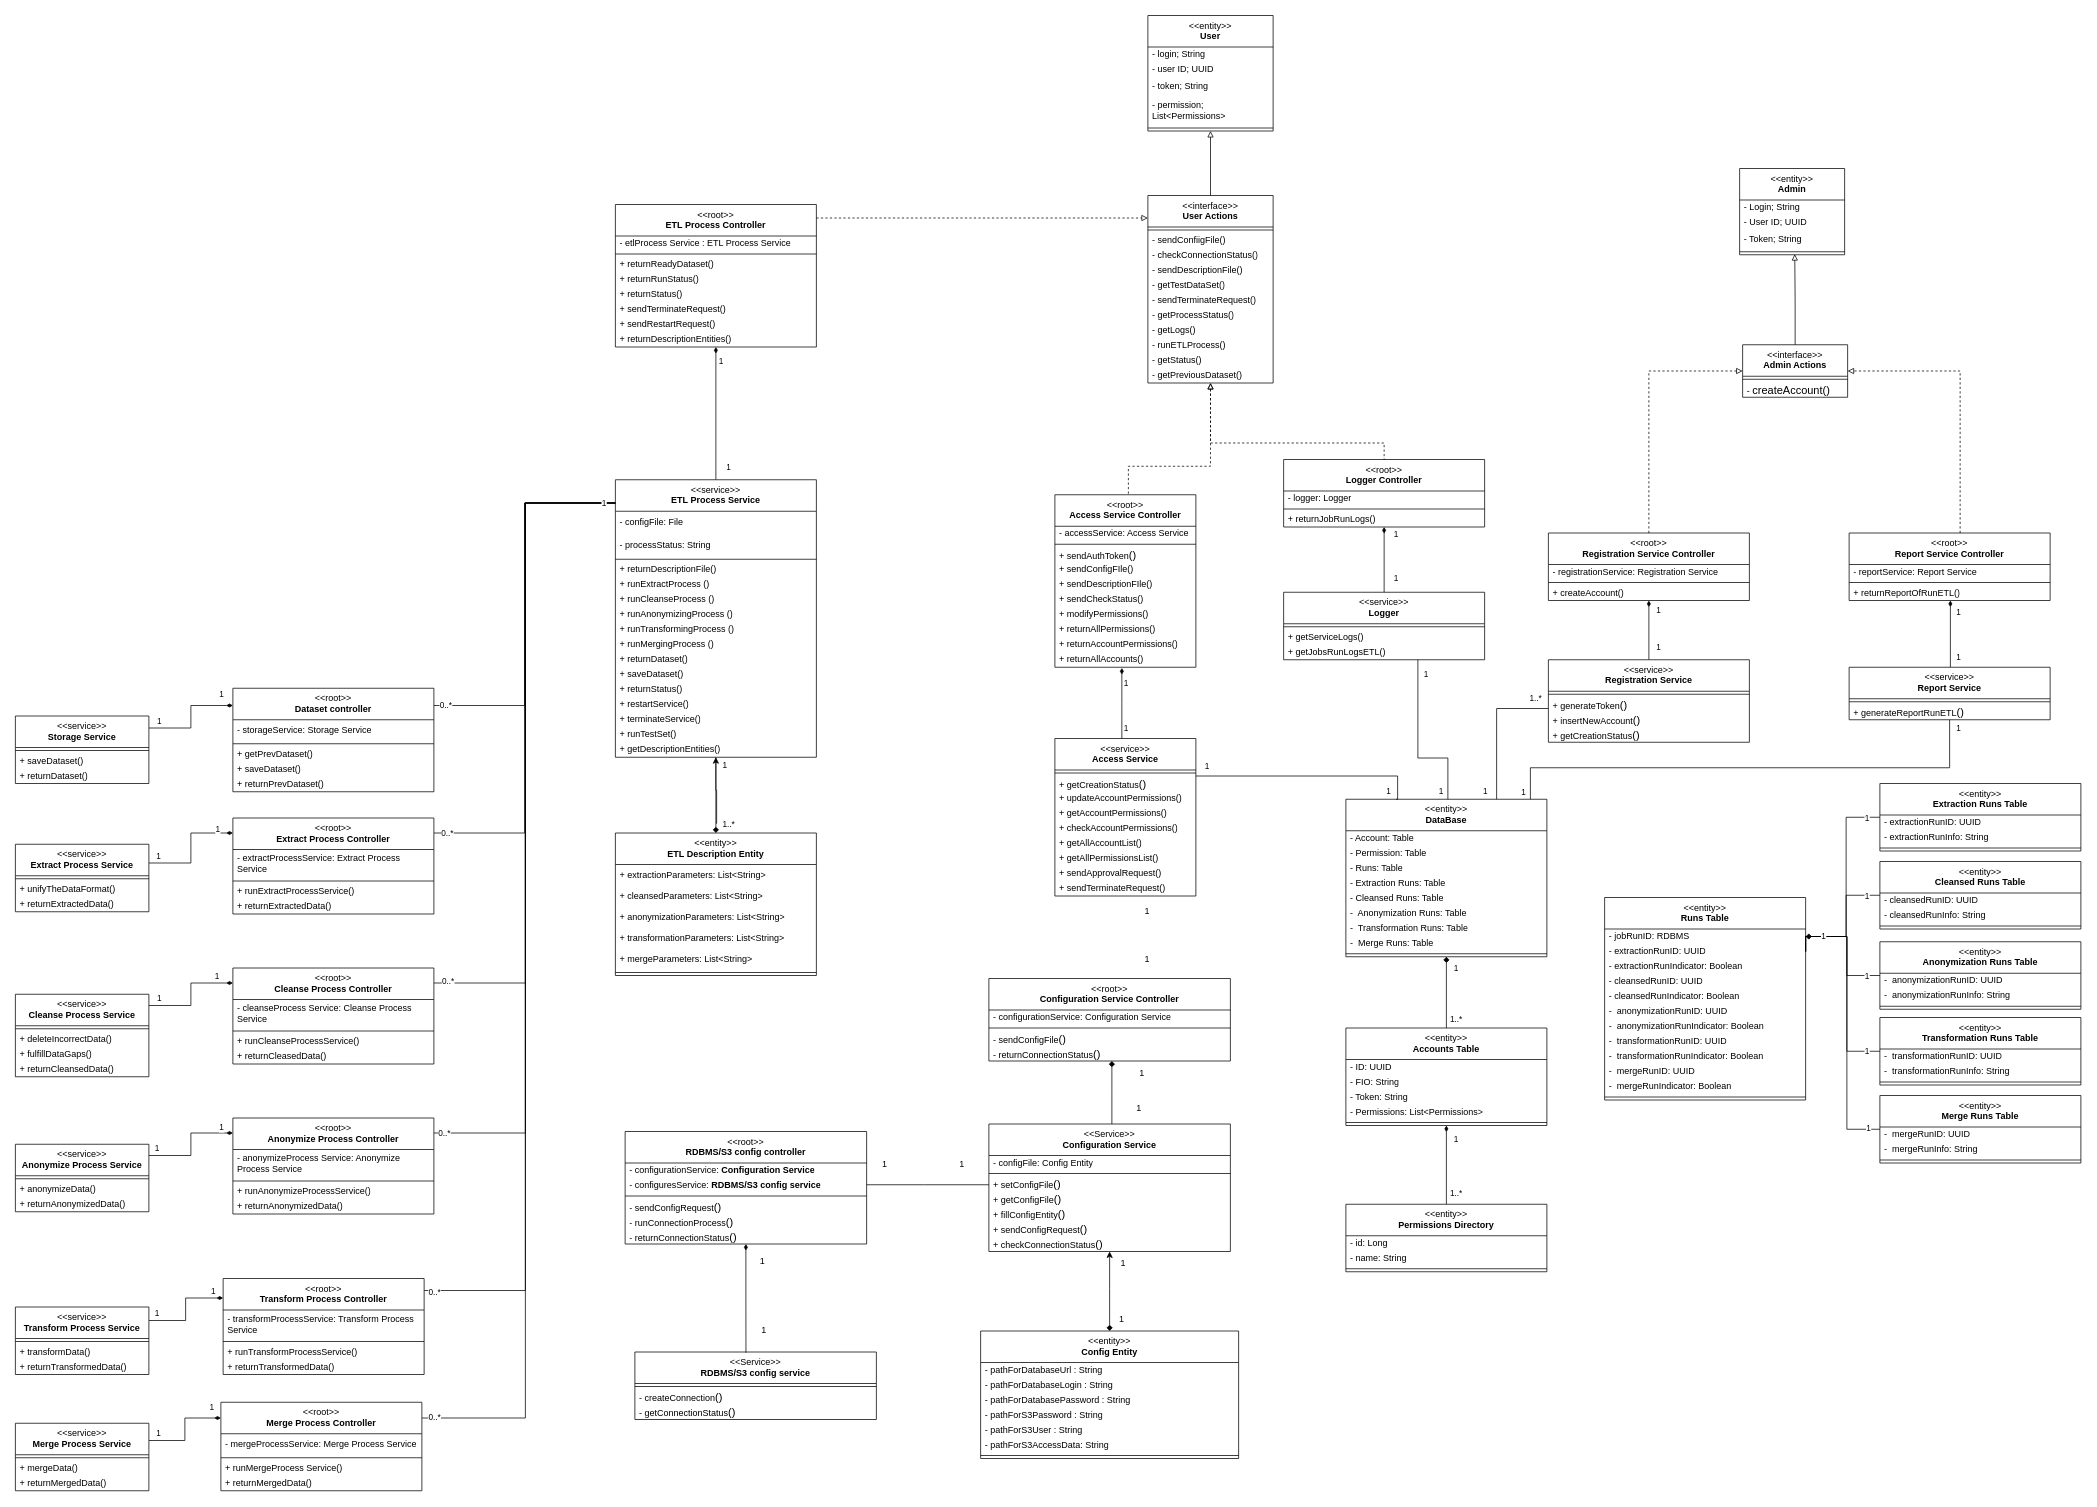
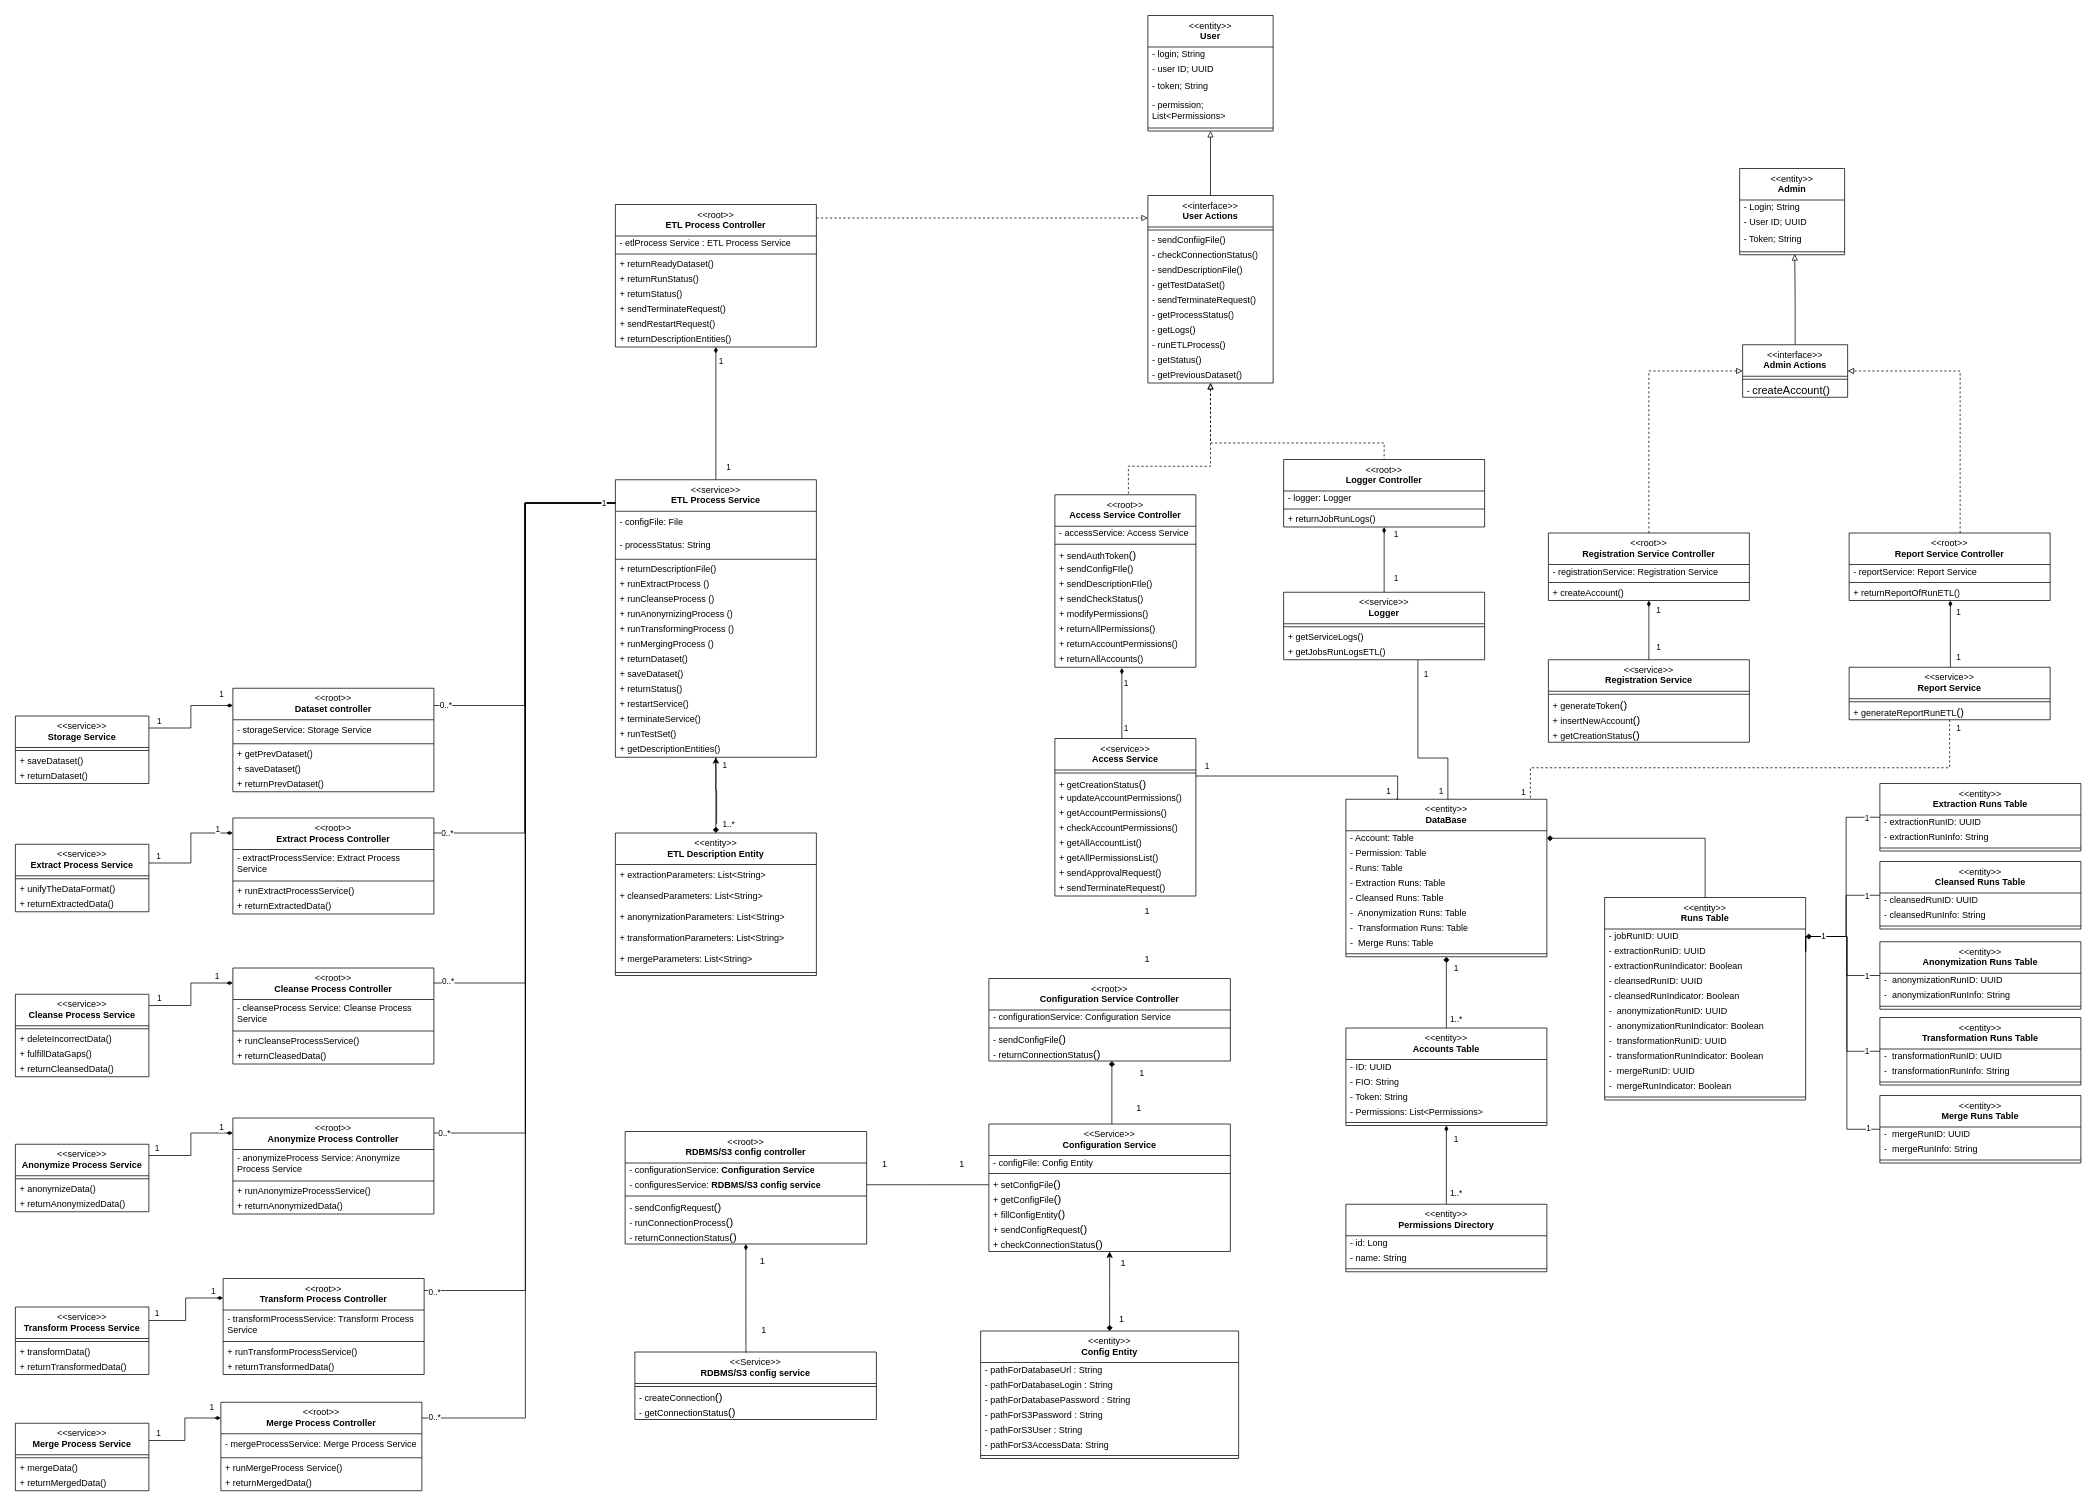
(1497, 729) -> none
(1749, 768) -> (1749, 768)
none -> (1630, 838)
(1648, 936) -> (1646, 936)
